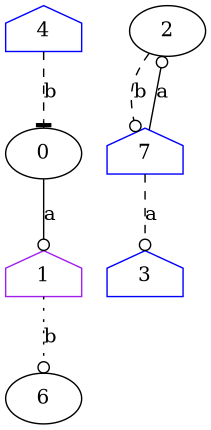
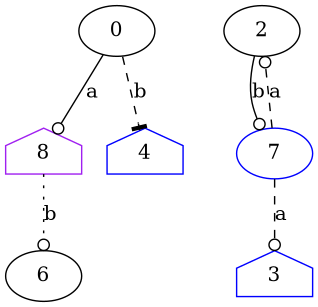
(133, 85) -> (251, 88)
(44, 86) -> (130, 90)
(155, 99) -> (269, 98)
(145, 154) -> (275, 154)
(44, 276) -> (44, 154)
